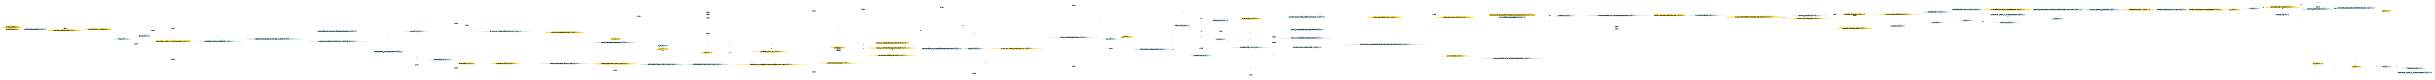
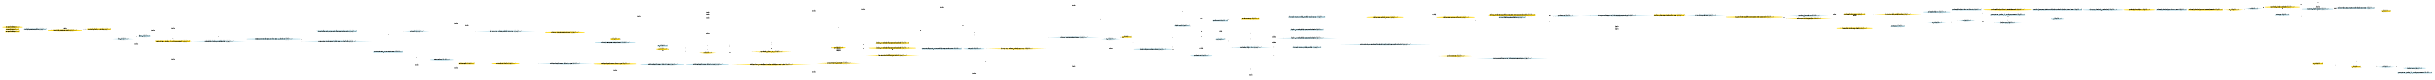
none -> (12, 31)
